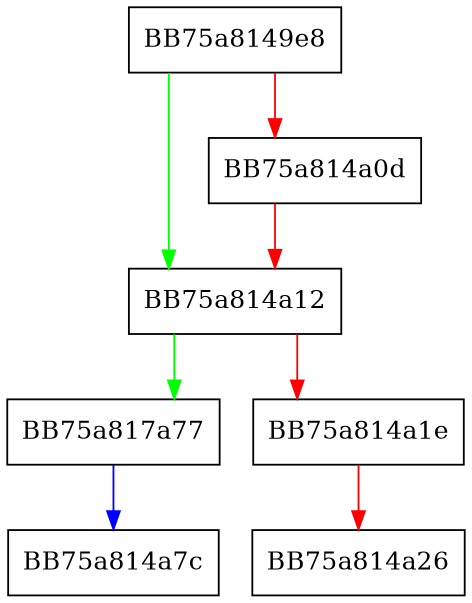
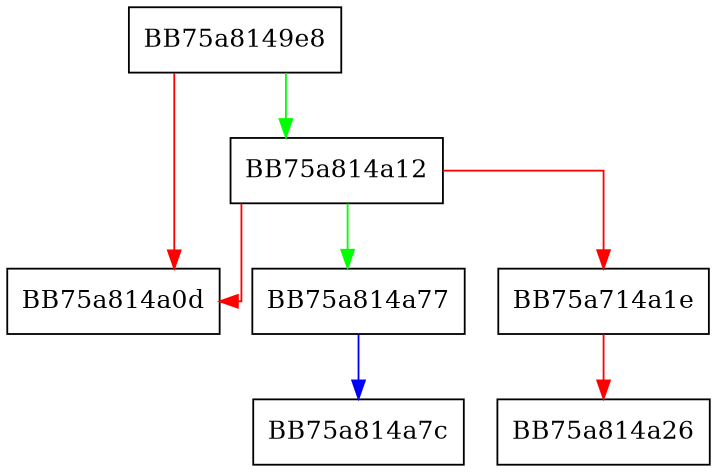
(275, 227) -> (241, 254)
(113, 432) -> (359, 301)
(359, 432) -> (604, 301)
